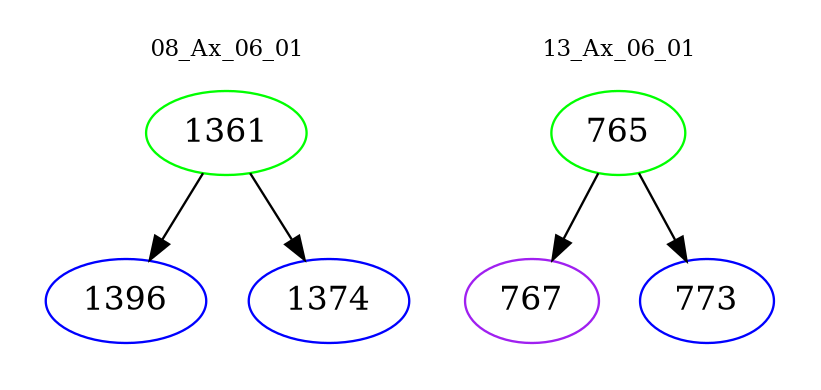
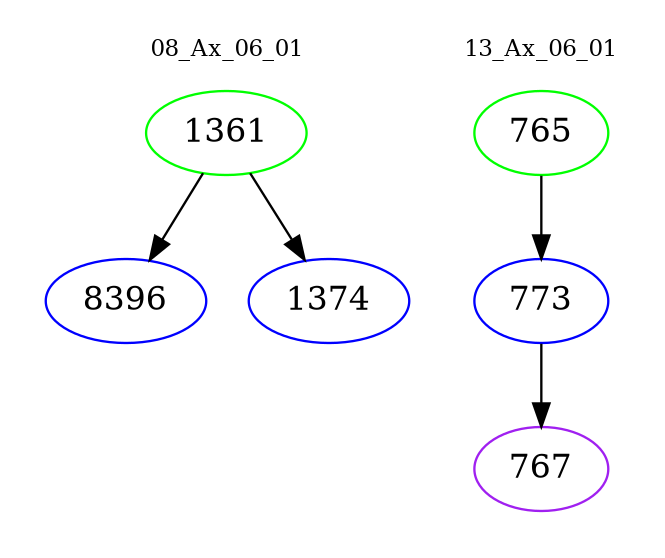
(581, 206) -> (541, 374)
(126, 301) -> (126, 301)
